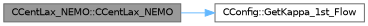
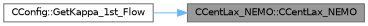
(193, 13) -> (165, 13)
